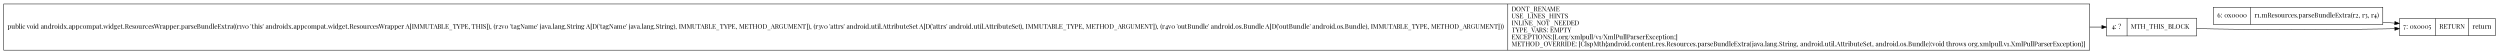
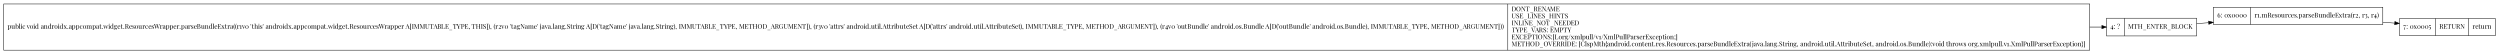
(2160, 27) -> (2160, 27)
(2296, 30) -> (2203, 23)
